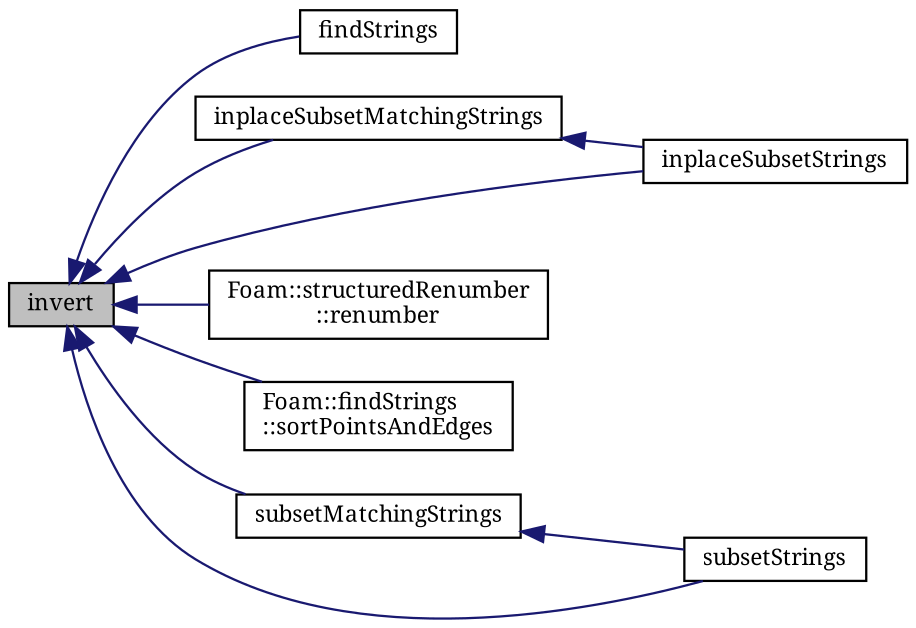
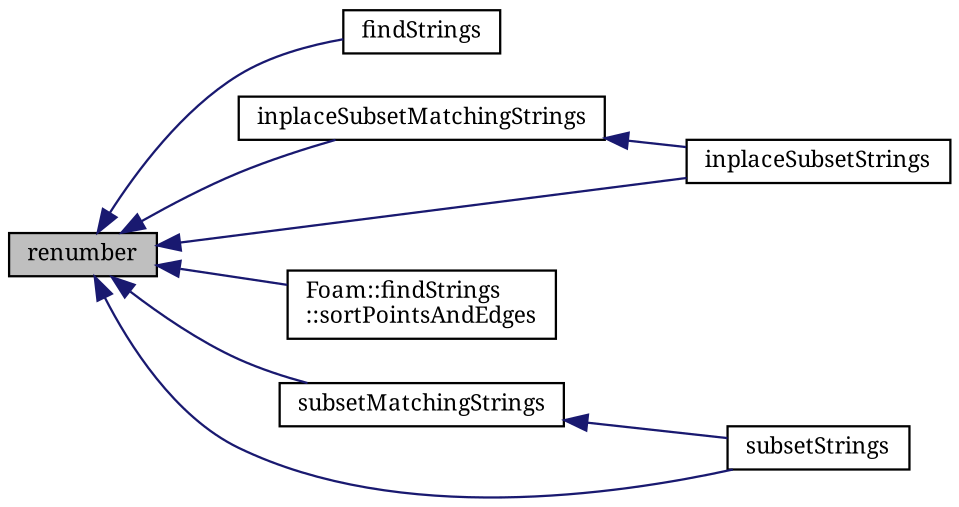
(61, 305) -> (83, 255)
(379, 305) -> none
